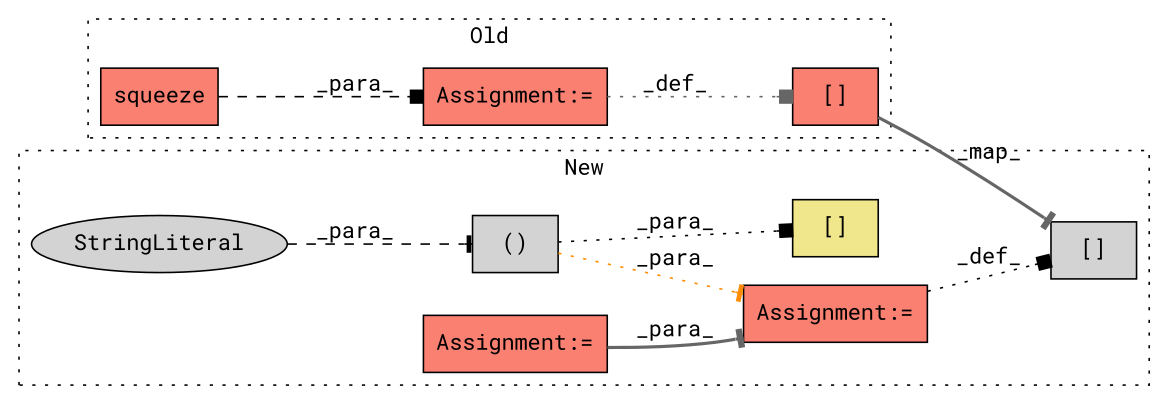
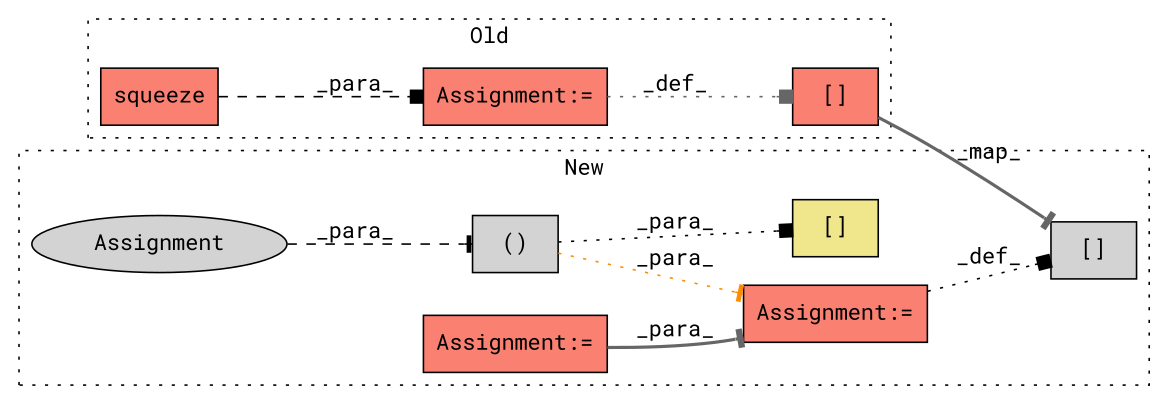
(159, 244) -> (159, 244)
